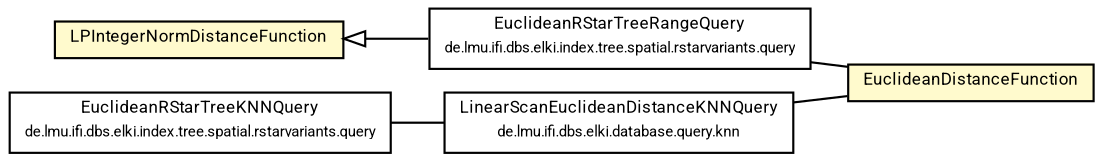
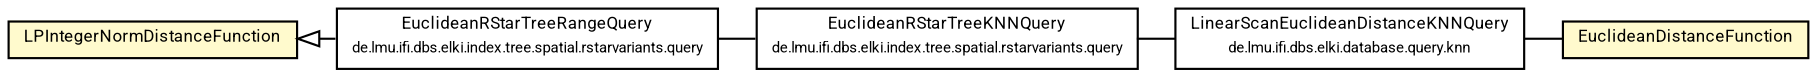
(829, 64) -> (736, 39)
